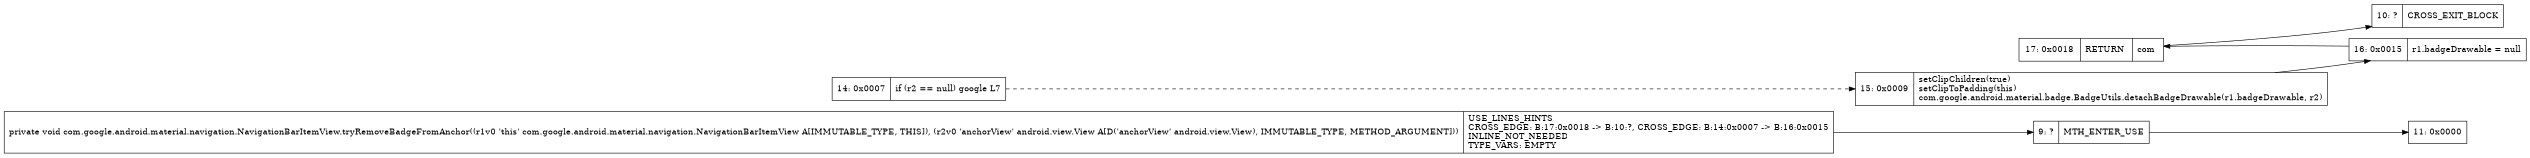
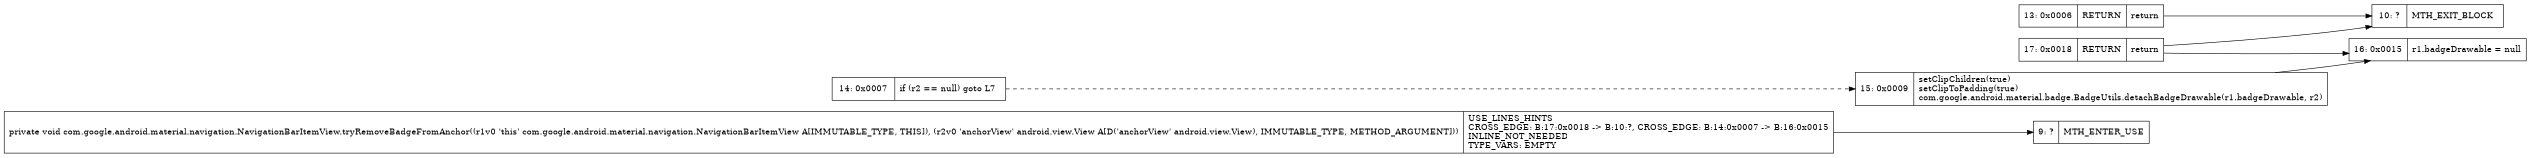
none -> (2091, 16)
(2453, 16) -> (2453, 16)
(2259, 46) -> (2253, 54)
(2146, 49) -> (2145, 49)
(948, 89) -> (948, 89)
(1968, 89) -> (1969, 89)
(2438, 132) -> none
